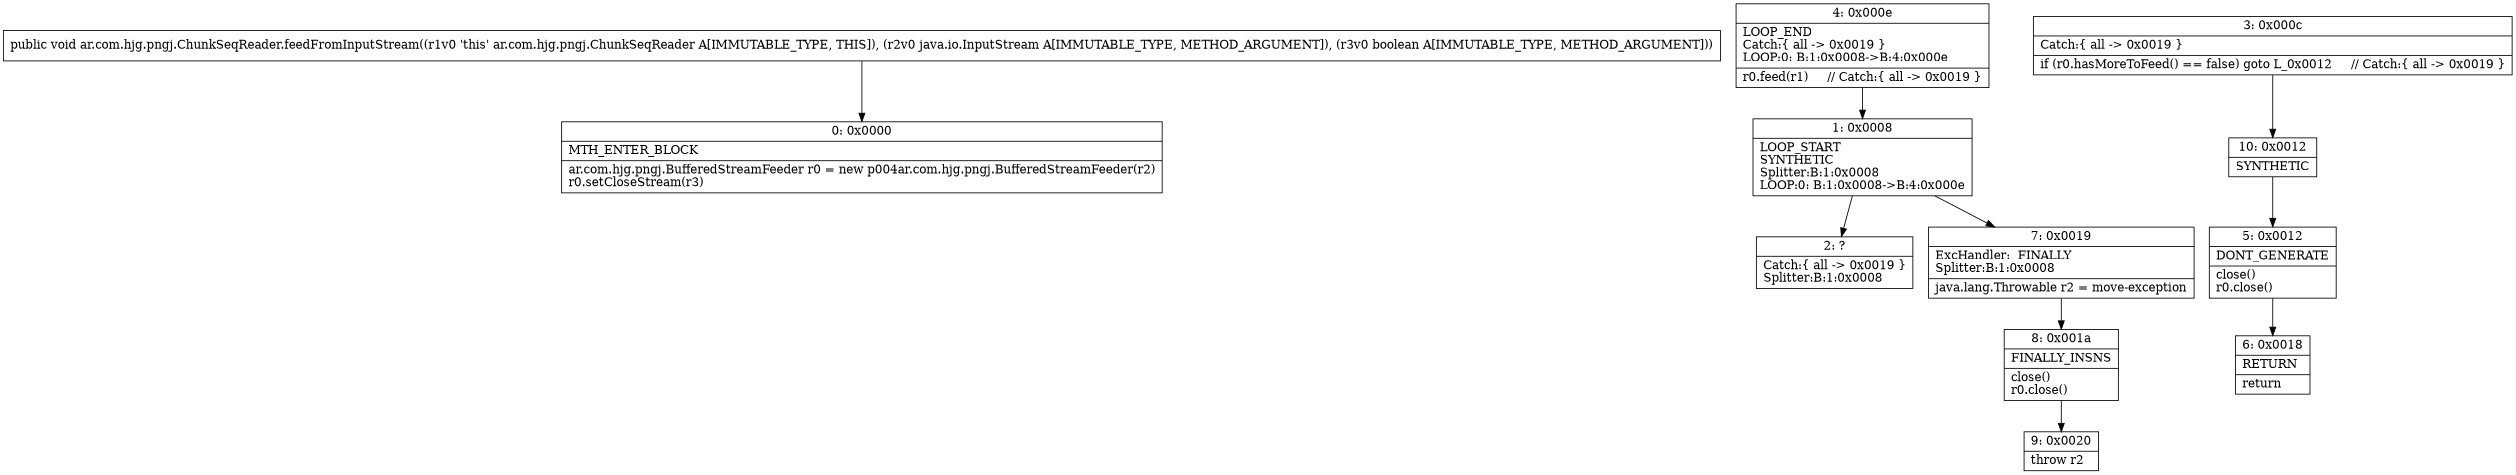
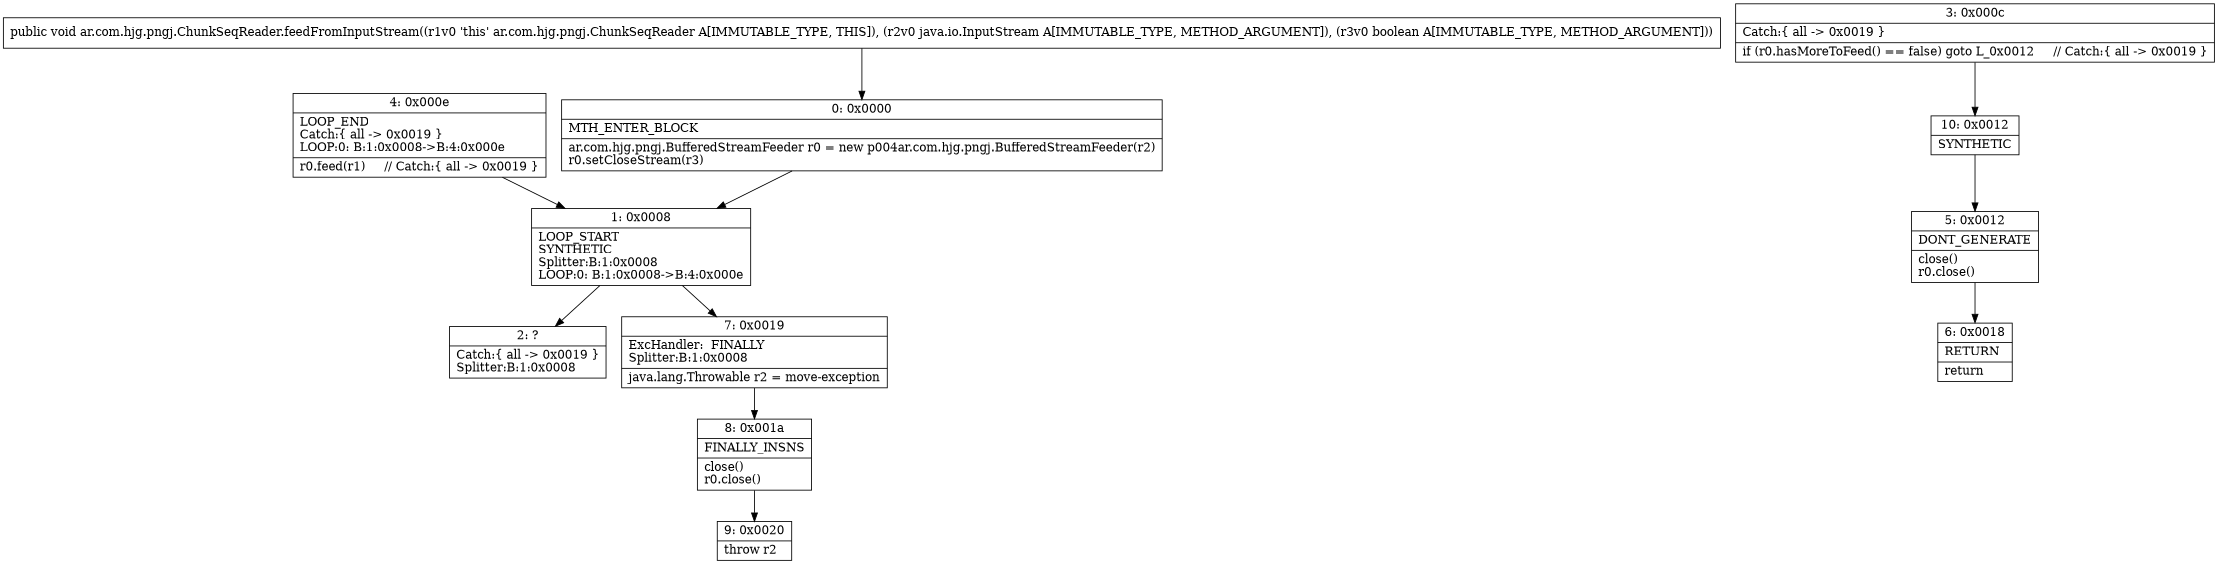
none -> (758, 188)
